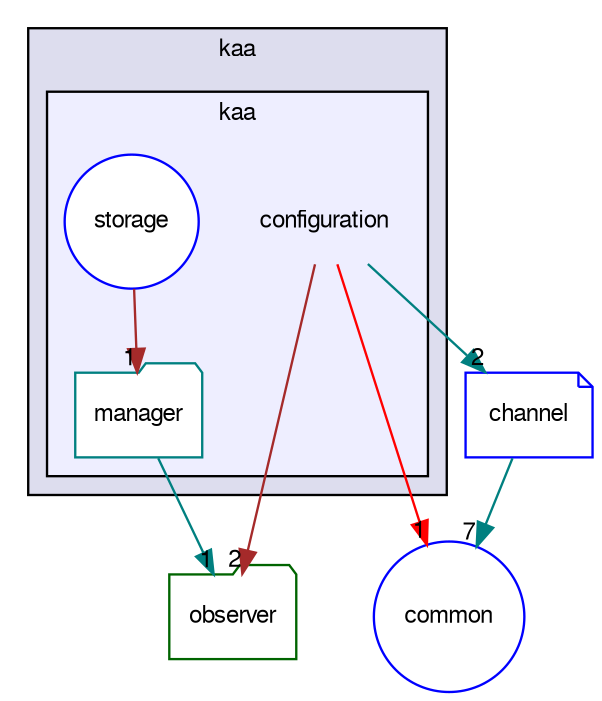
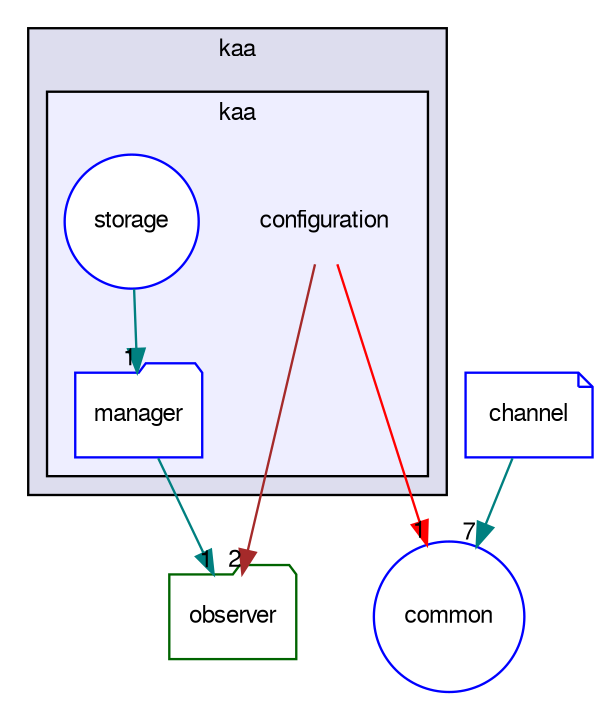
(412, 305) -> none
(135, 319) -> (135, 319)
(139, 415) -> (139, 415)
